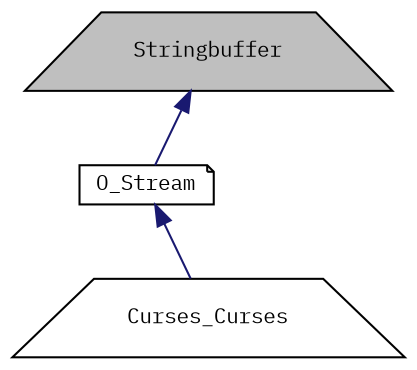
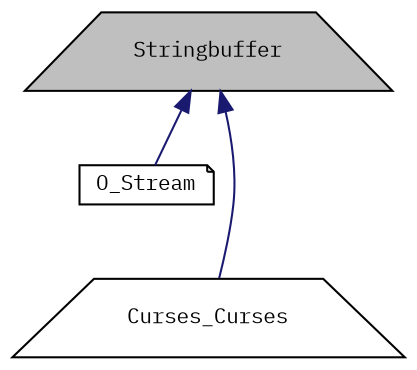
(177, 251) -> (234, 195)
